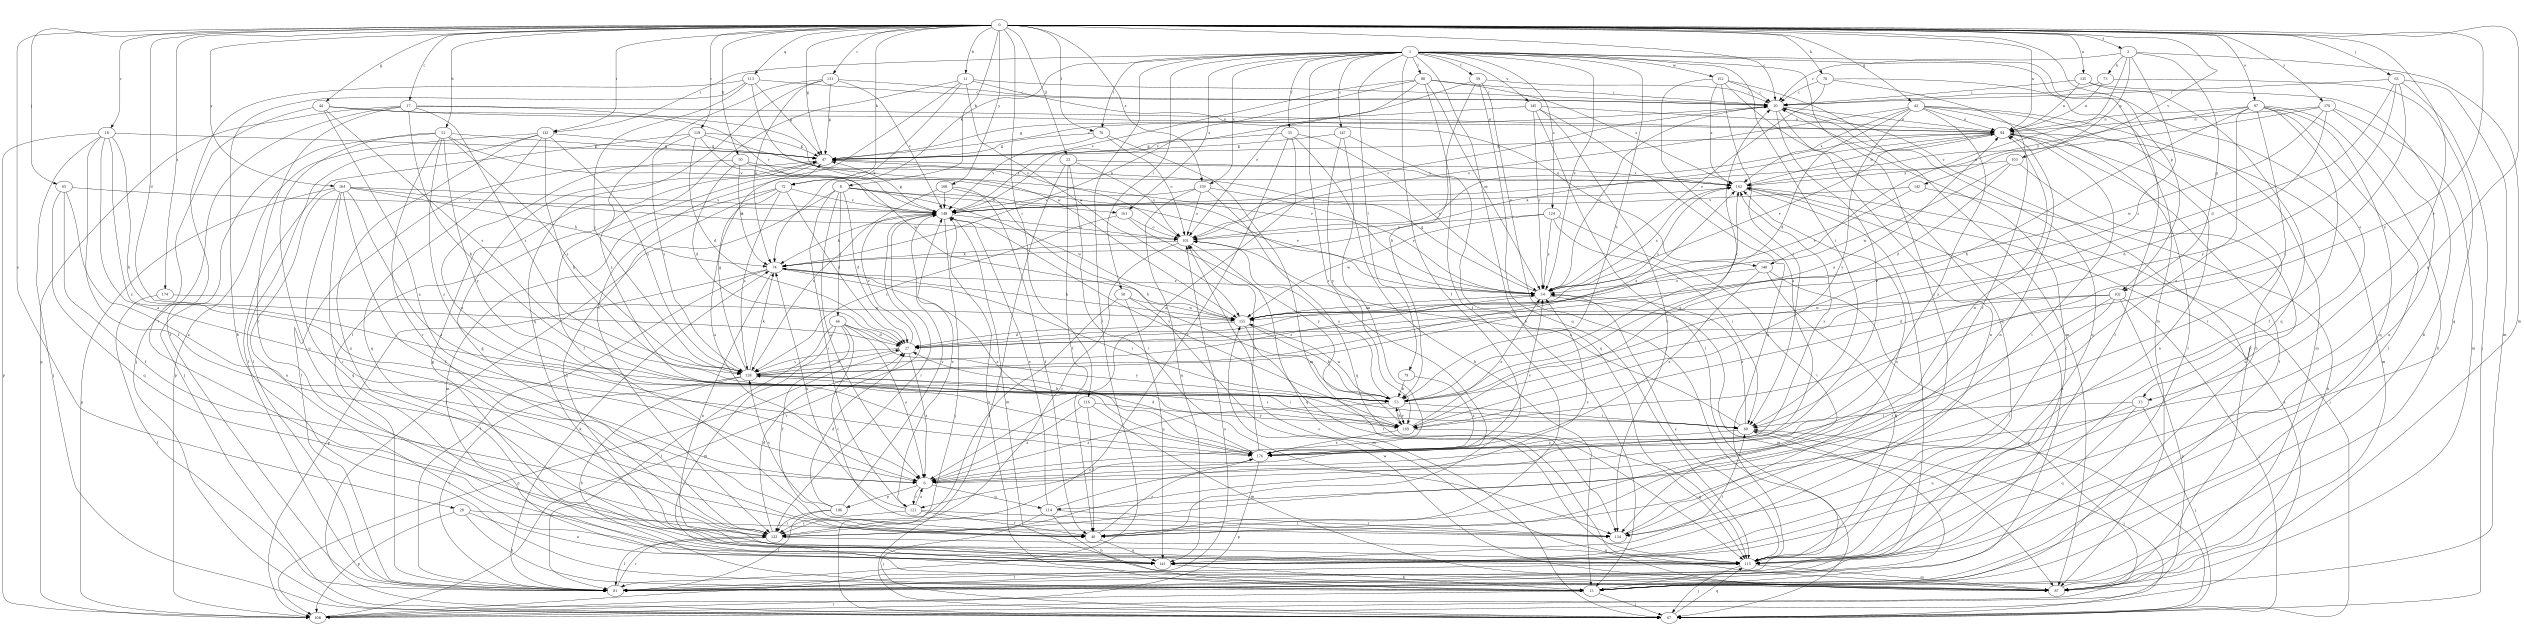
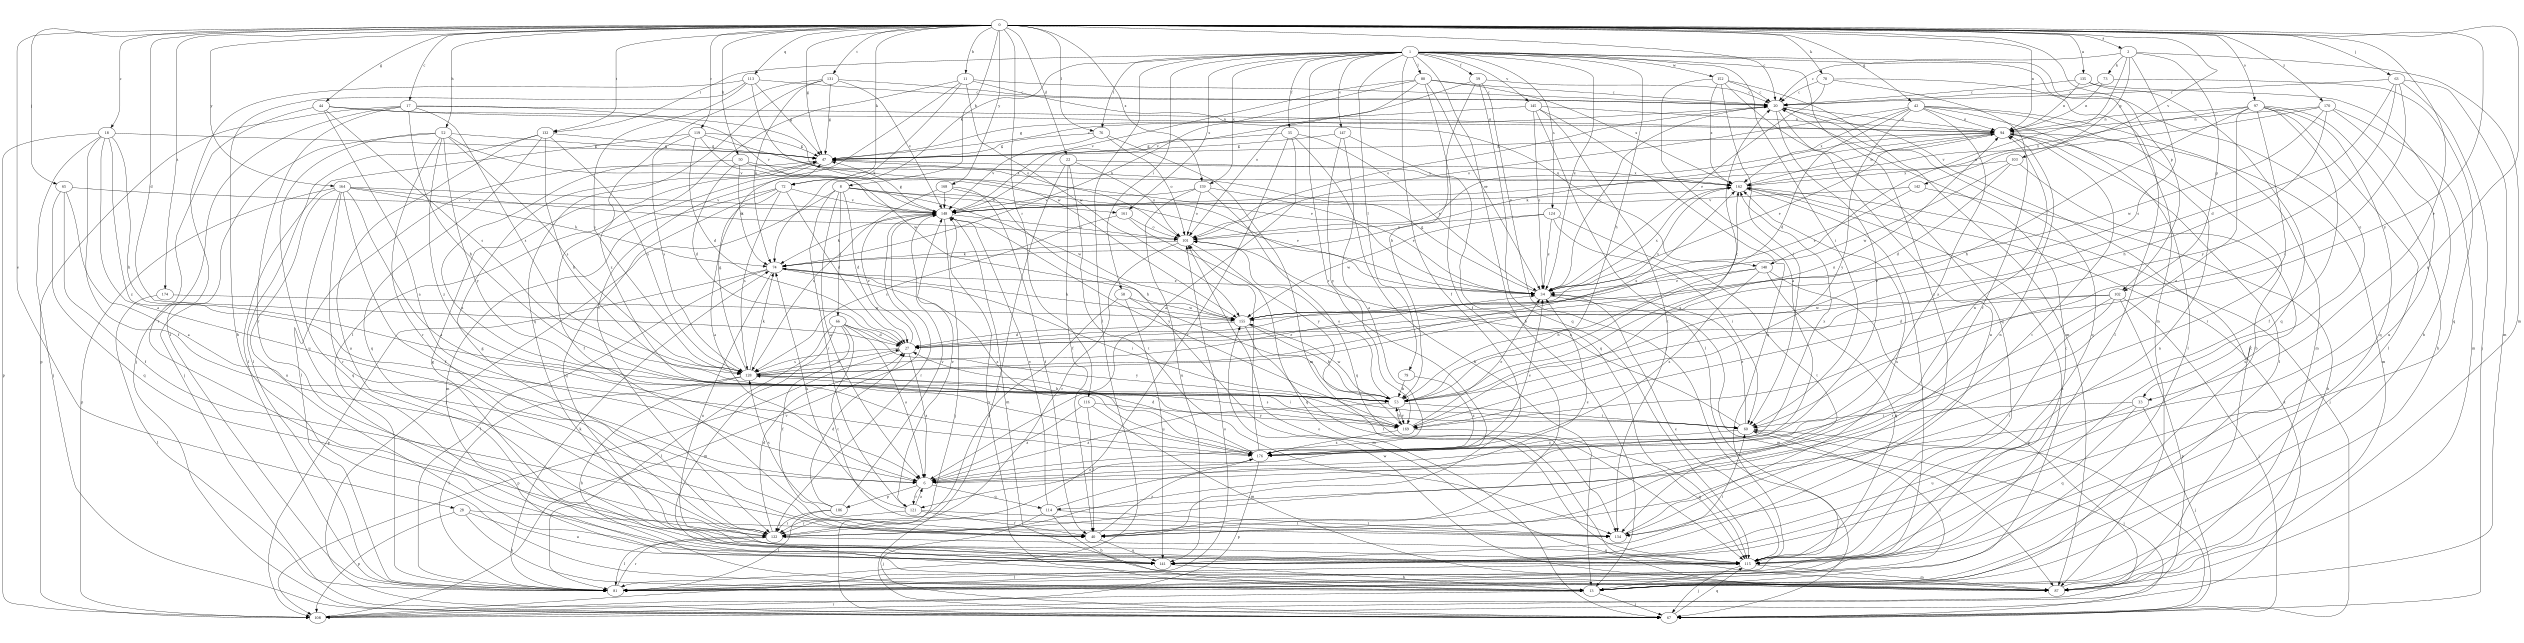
(1393, 303) -> none
(201, 315) -> none
none -> (1587, 327)
